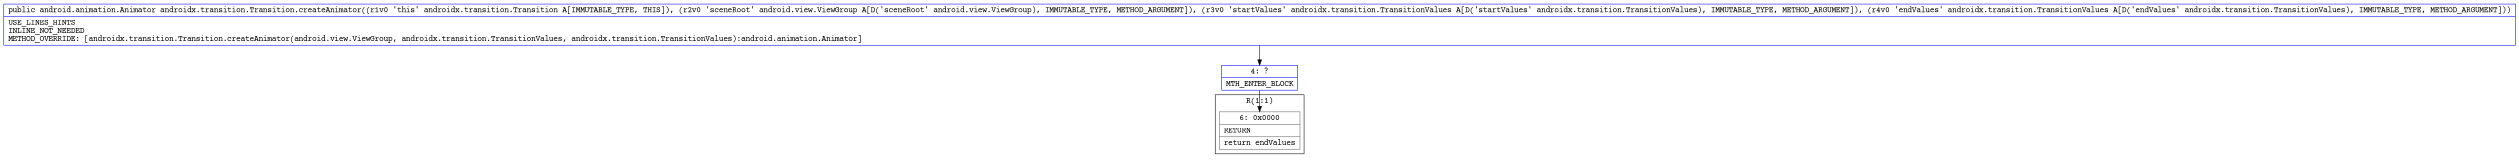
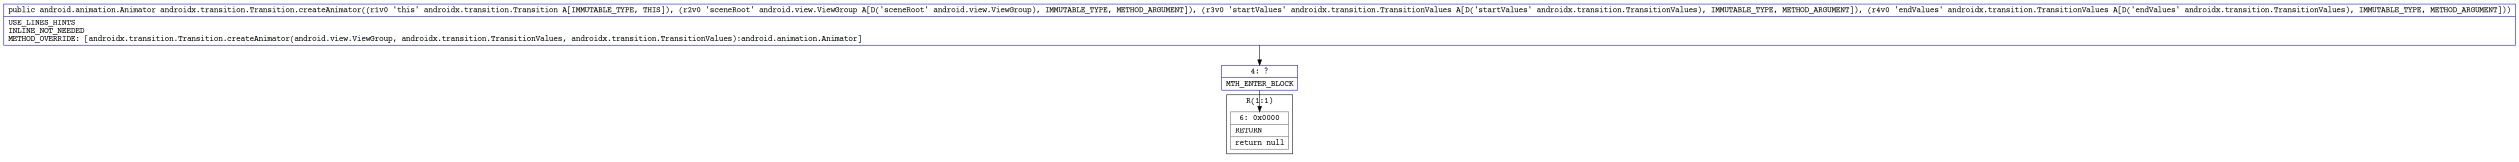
(1260, 143) -> (1260, 143)
